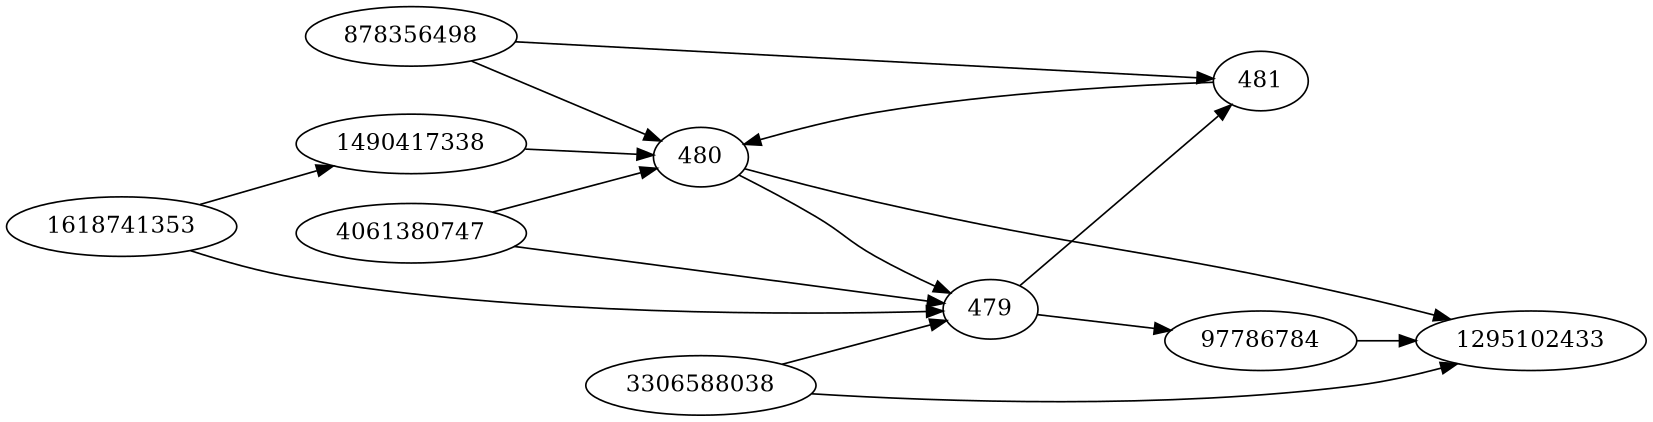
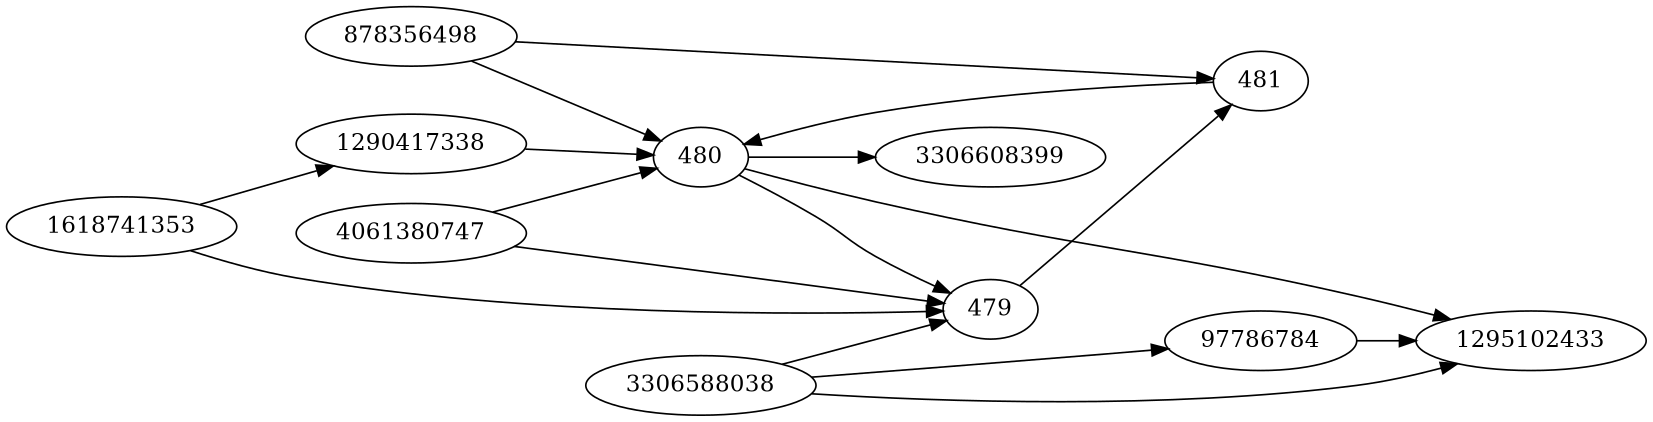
(411, 144) -> (411, 144)
none -> (991, 157)
(1096, 322) -> (982, 364)
